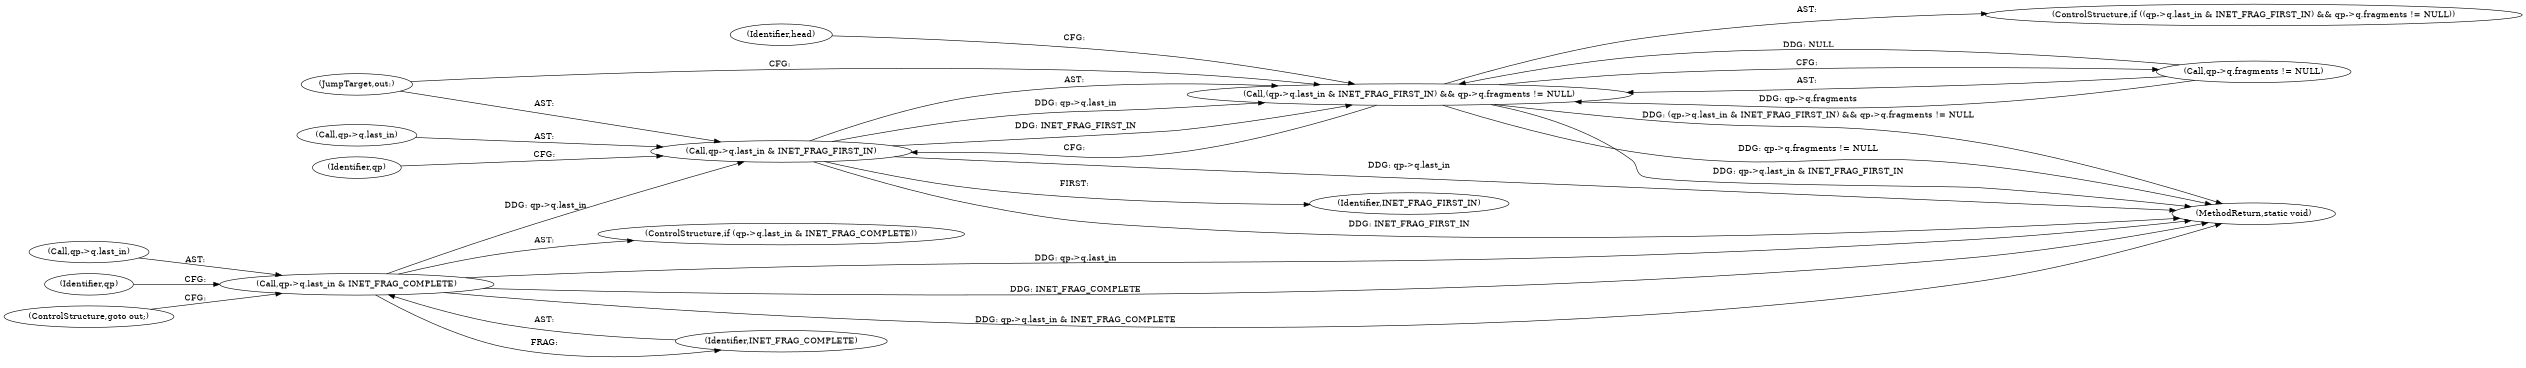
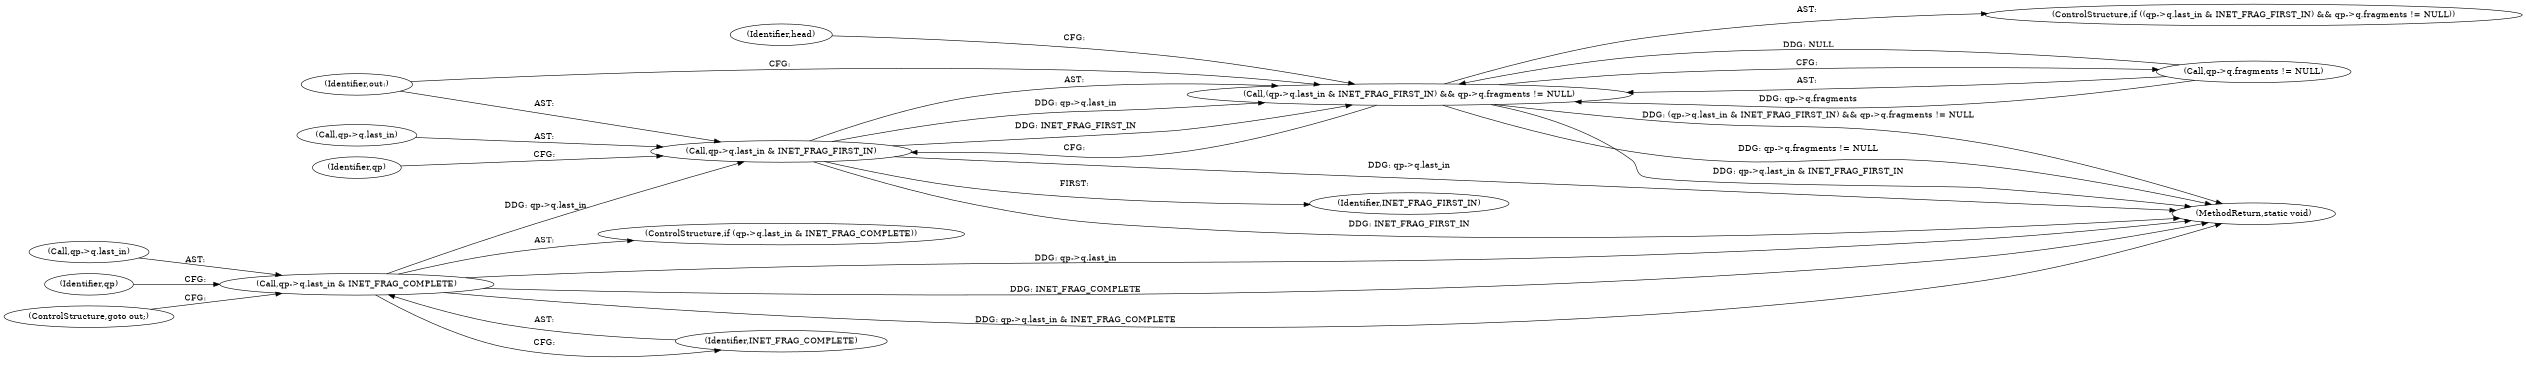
(357, 84) -> (357, 84)
(546, 343) -> (546, 343)
